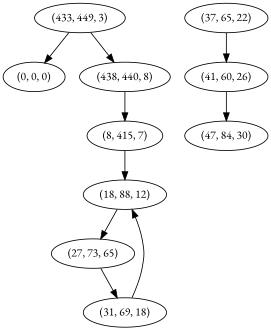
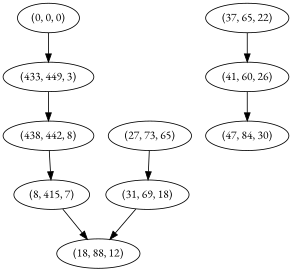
(59, 44) -> (48, 43)
(125, 77) -> (48, 136)
(111, 221) -> none
